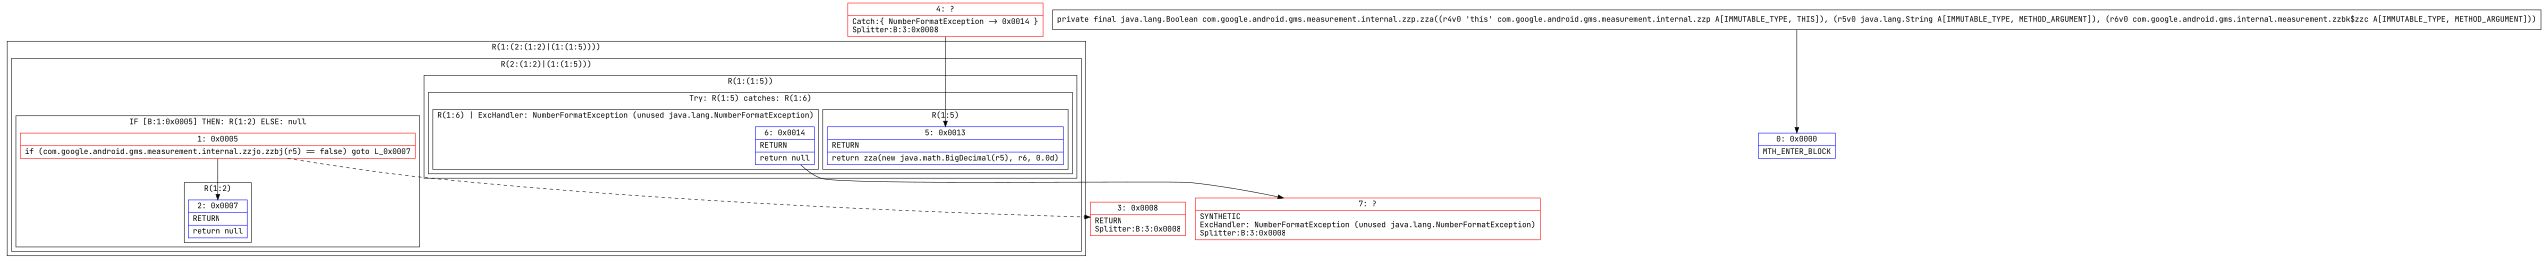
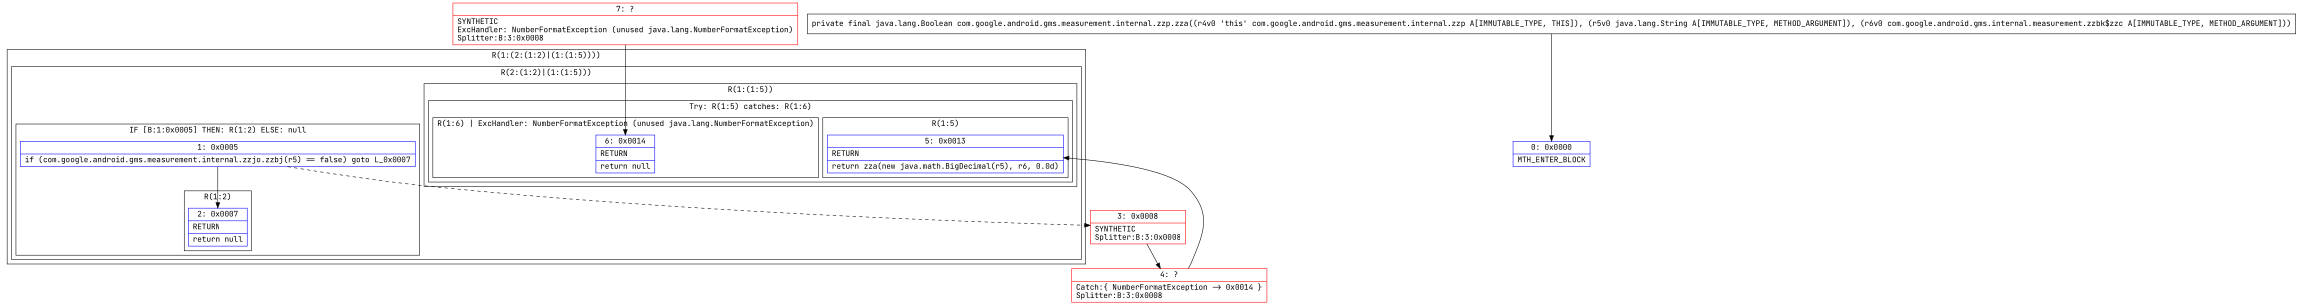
(218, 146) -> (218, 154)
(1038, 182) -> (625, 87)
(1109, 221) -> (1115, 229)
none -> (1152, 254)
